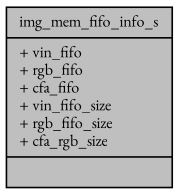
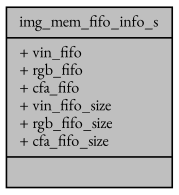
(64, 141) -> (64, 141)
